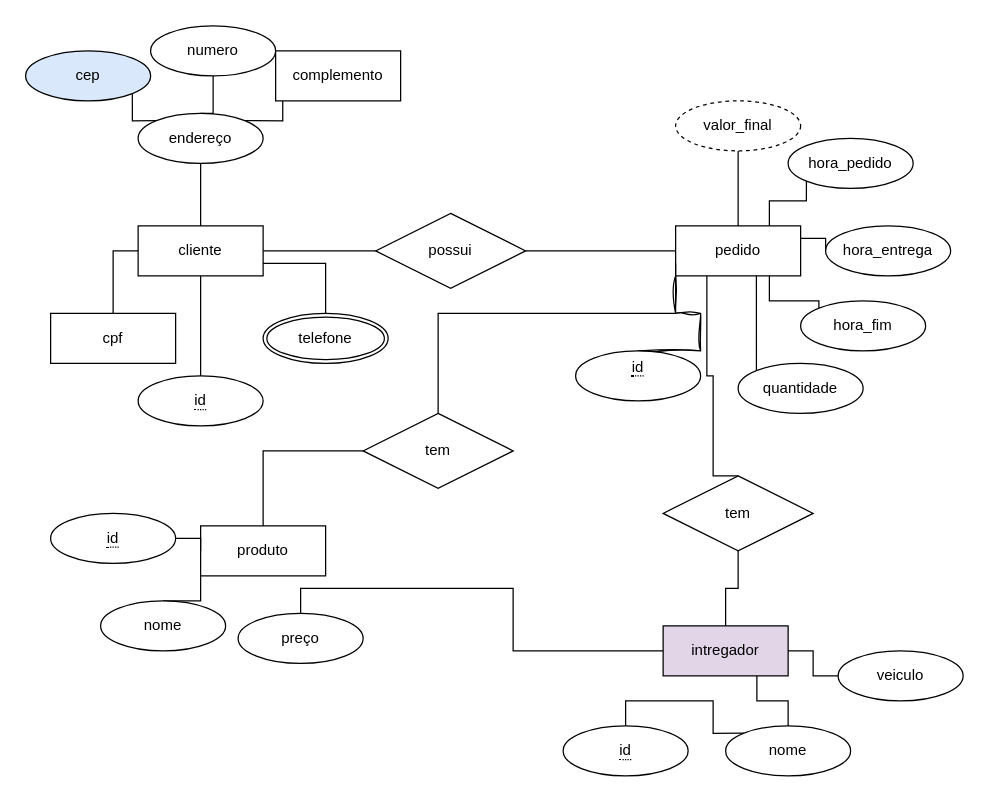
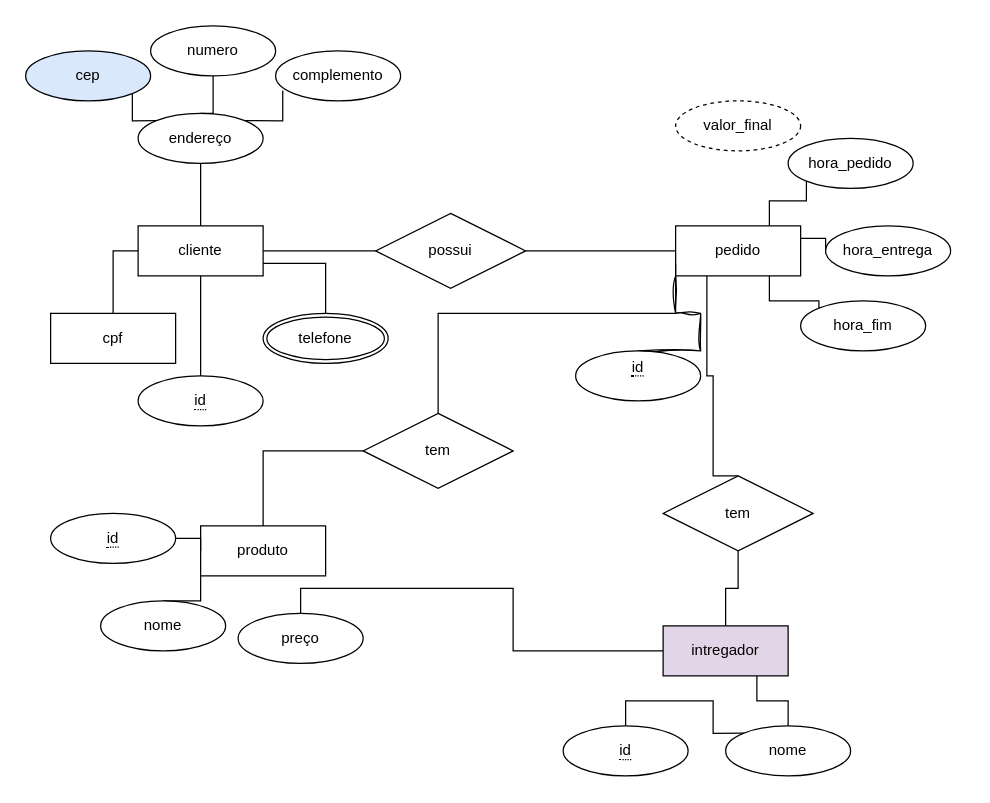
(338, 76) -> (338, 76)
(738, 188) -> none
(756, 322) -> none
(801, 388) -> none
(813, 664) -> none
(901, 676) -> none
